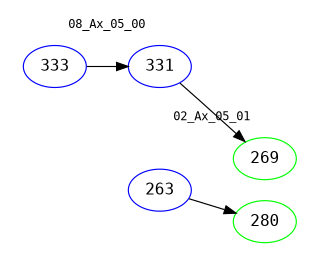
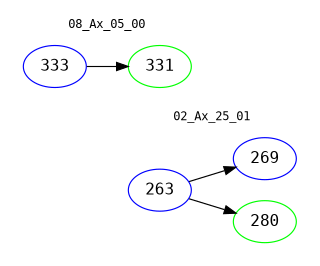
(160, 66) -> (160, 66)
(214, 113) -> (207, 176)
(212, 117) -> (212, 117)
(265, 159) -> (265, 159)
